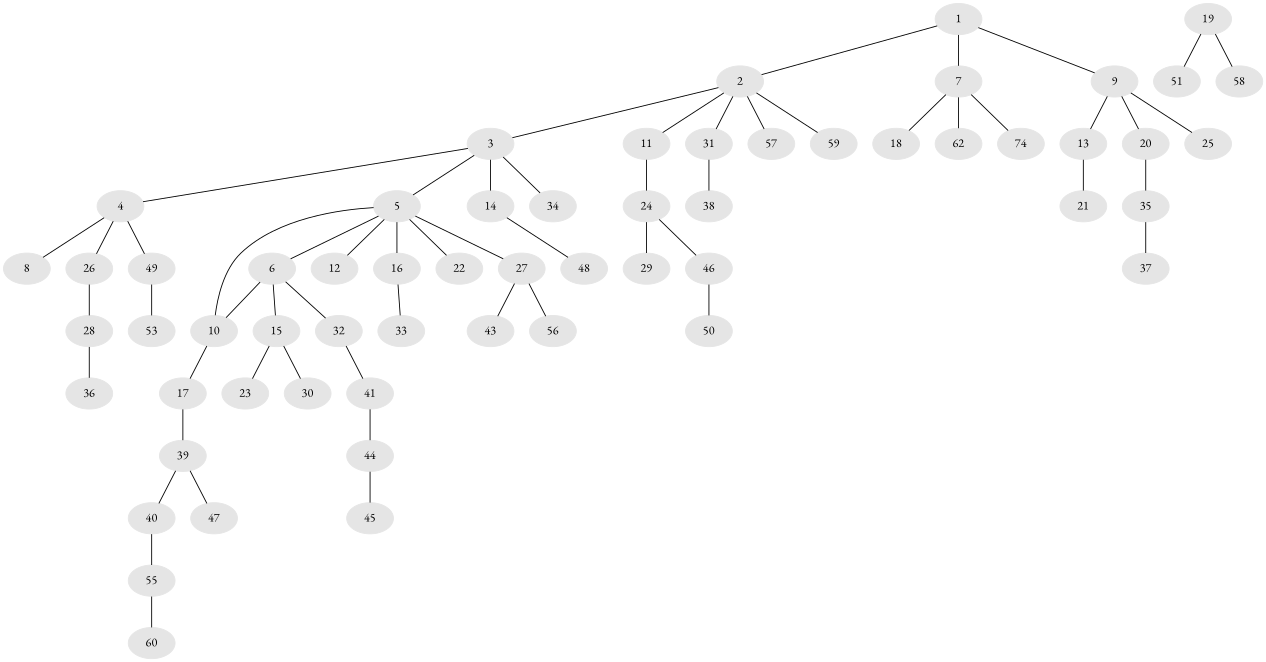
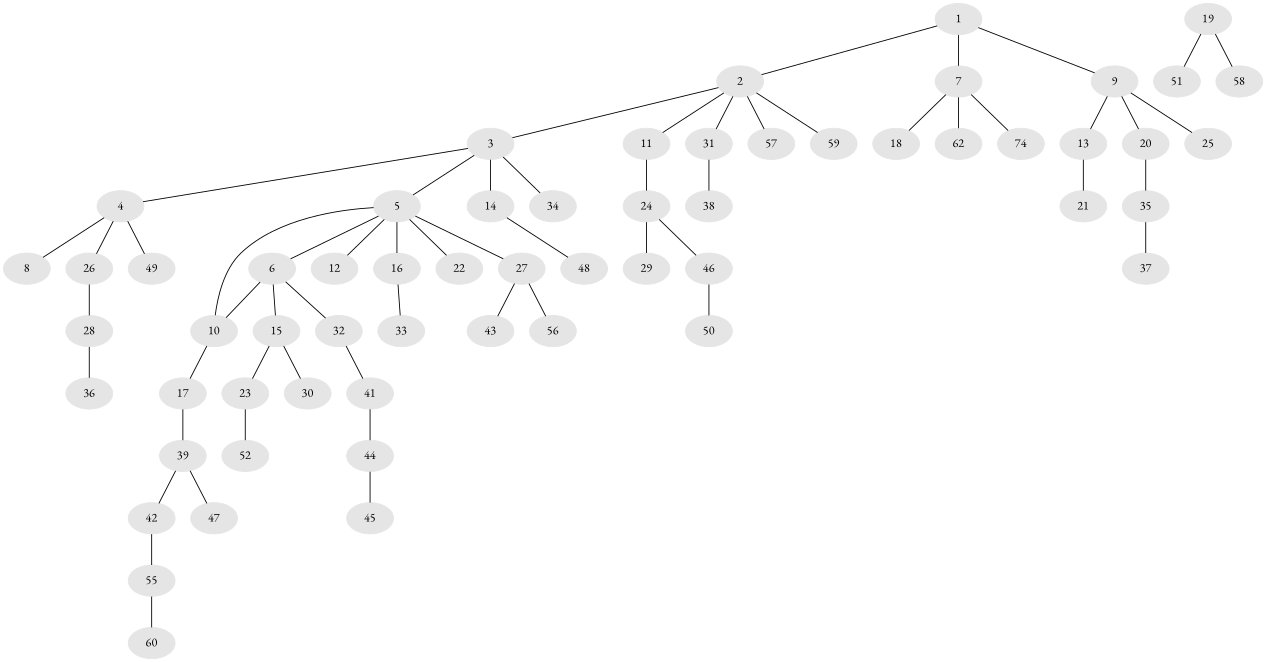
(152, 331) -> none
none -> (245, 456)
(152, 518) -> (152, 518)
